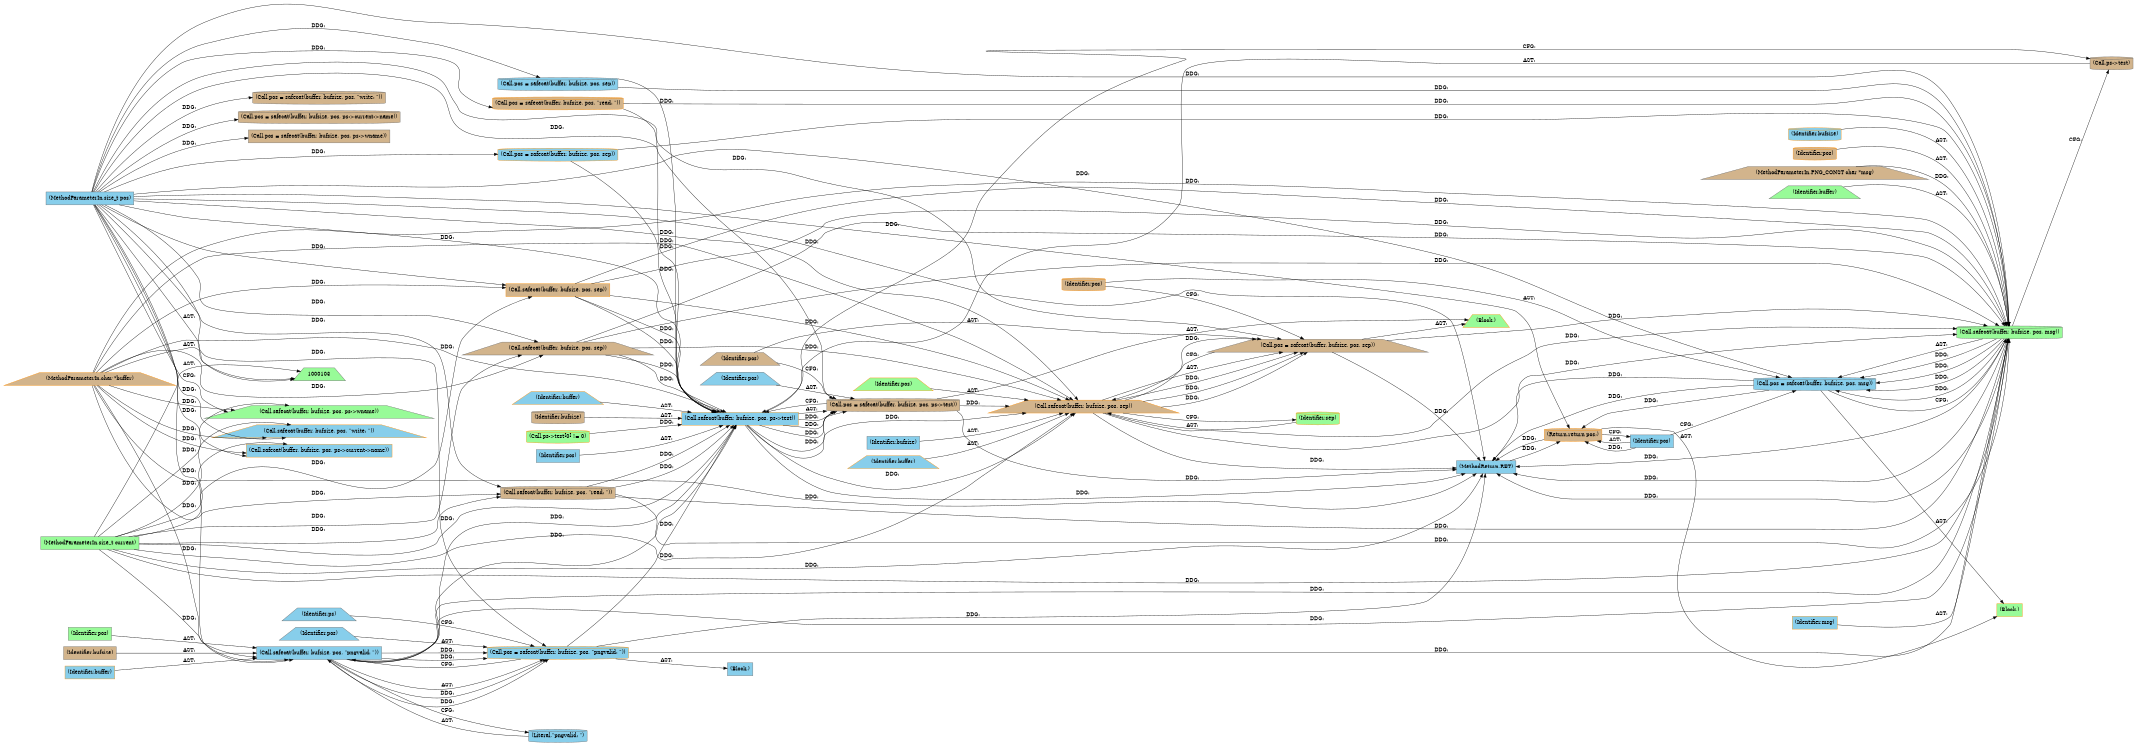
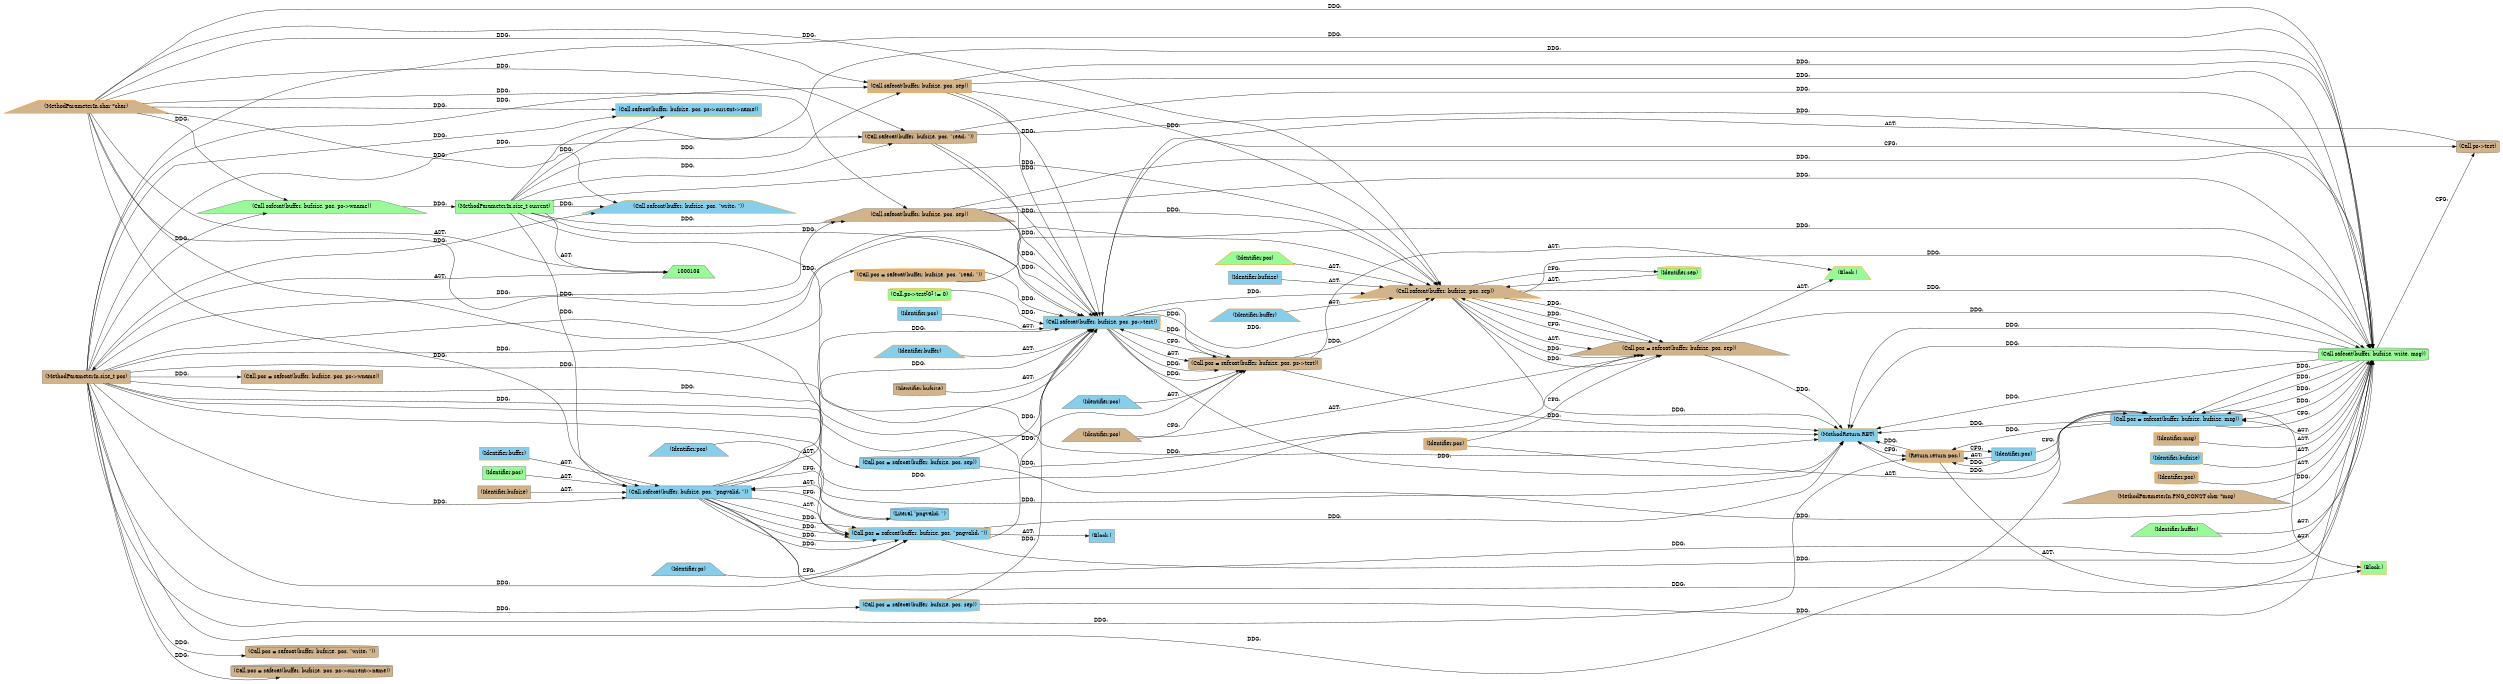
(90, 198) -> (86, 377)
(181, 318) -> (368, 279)
(2010, 332) -> (2374, 354)
(190, 376) -> (183, 239)
(90, 379) -> (86, 107)
(1815, 384) -> (2176, 420)
(1530, 449) -> (1892, 450)
(194, 457) -> (427, 207)
(1486, 467) -> (1848, 435)
(1815, 623) -> (2176, 439)
